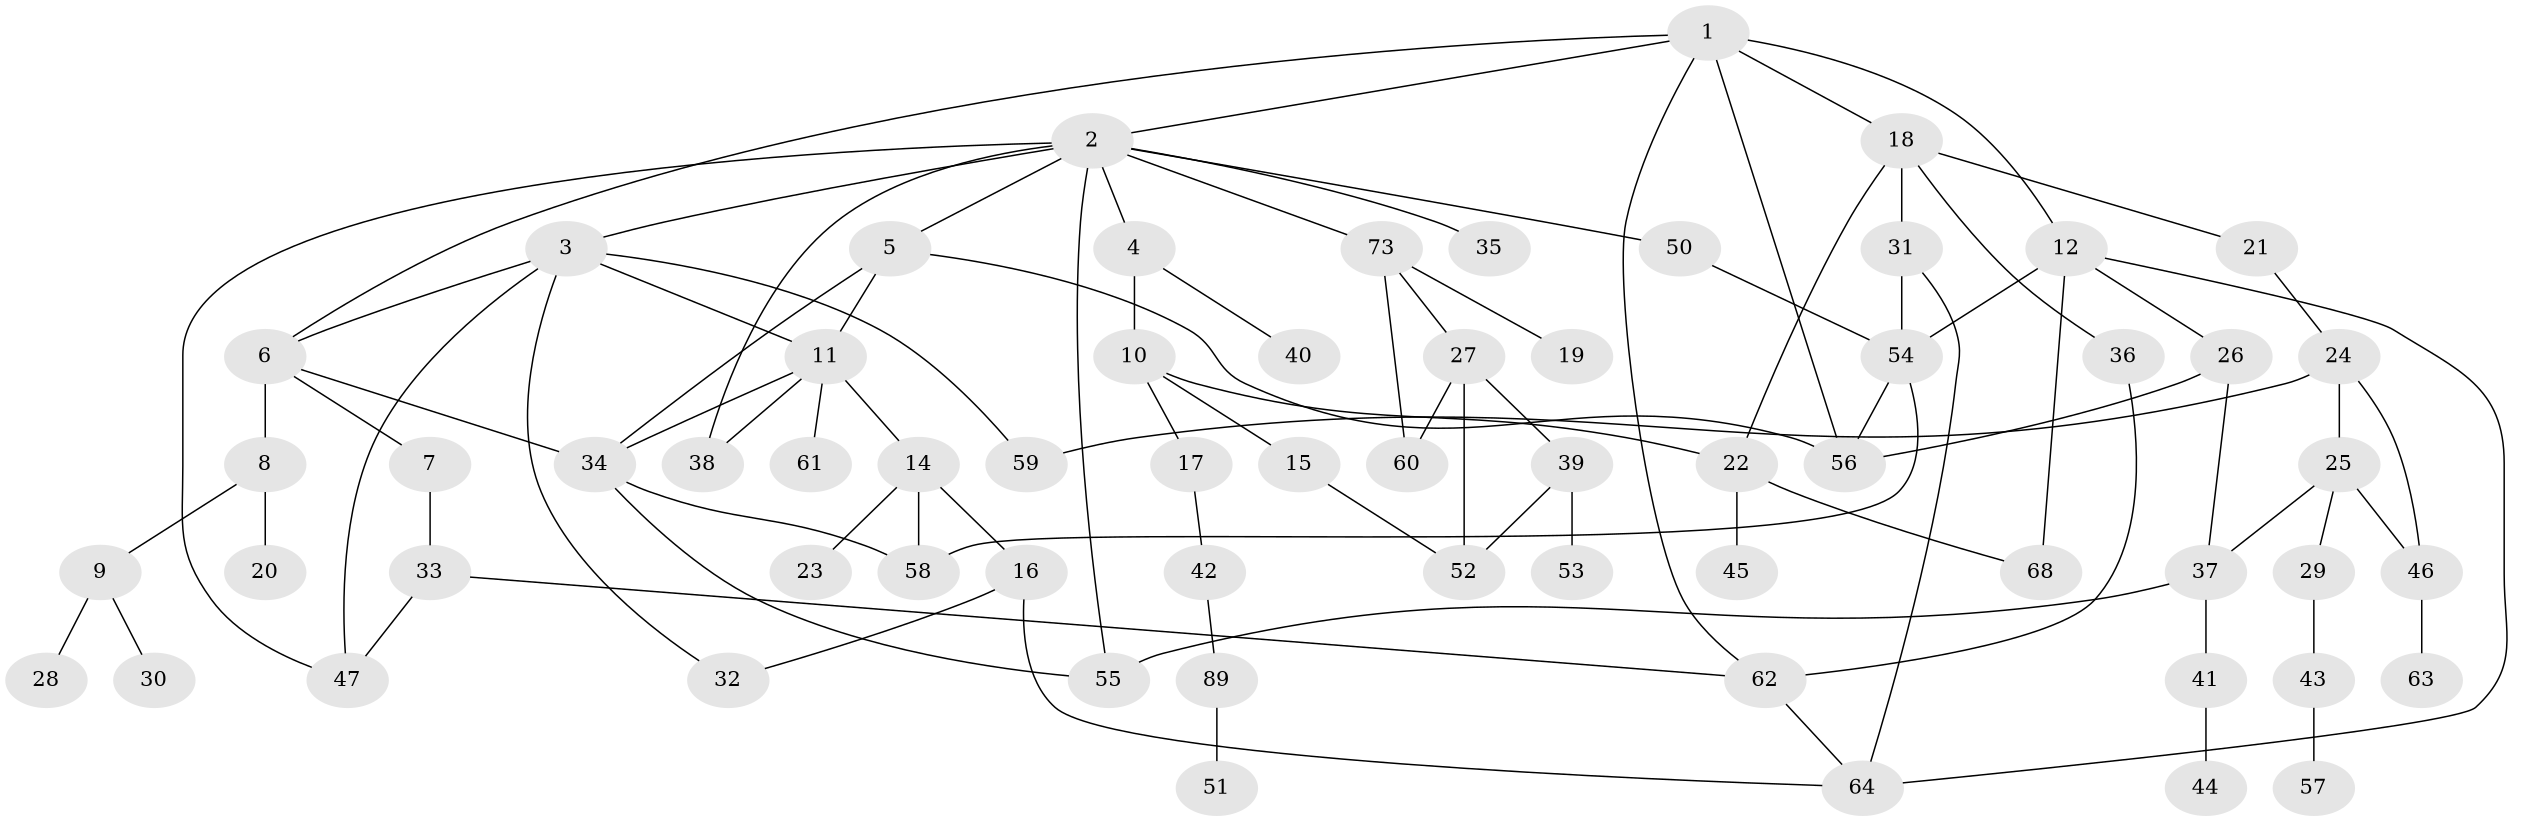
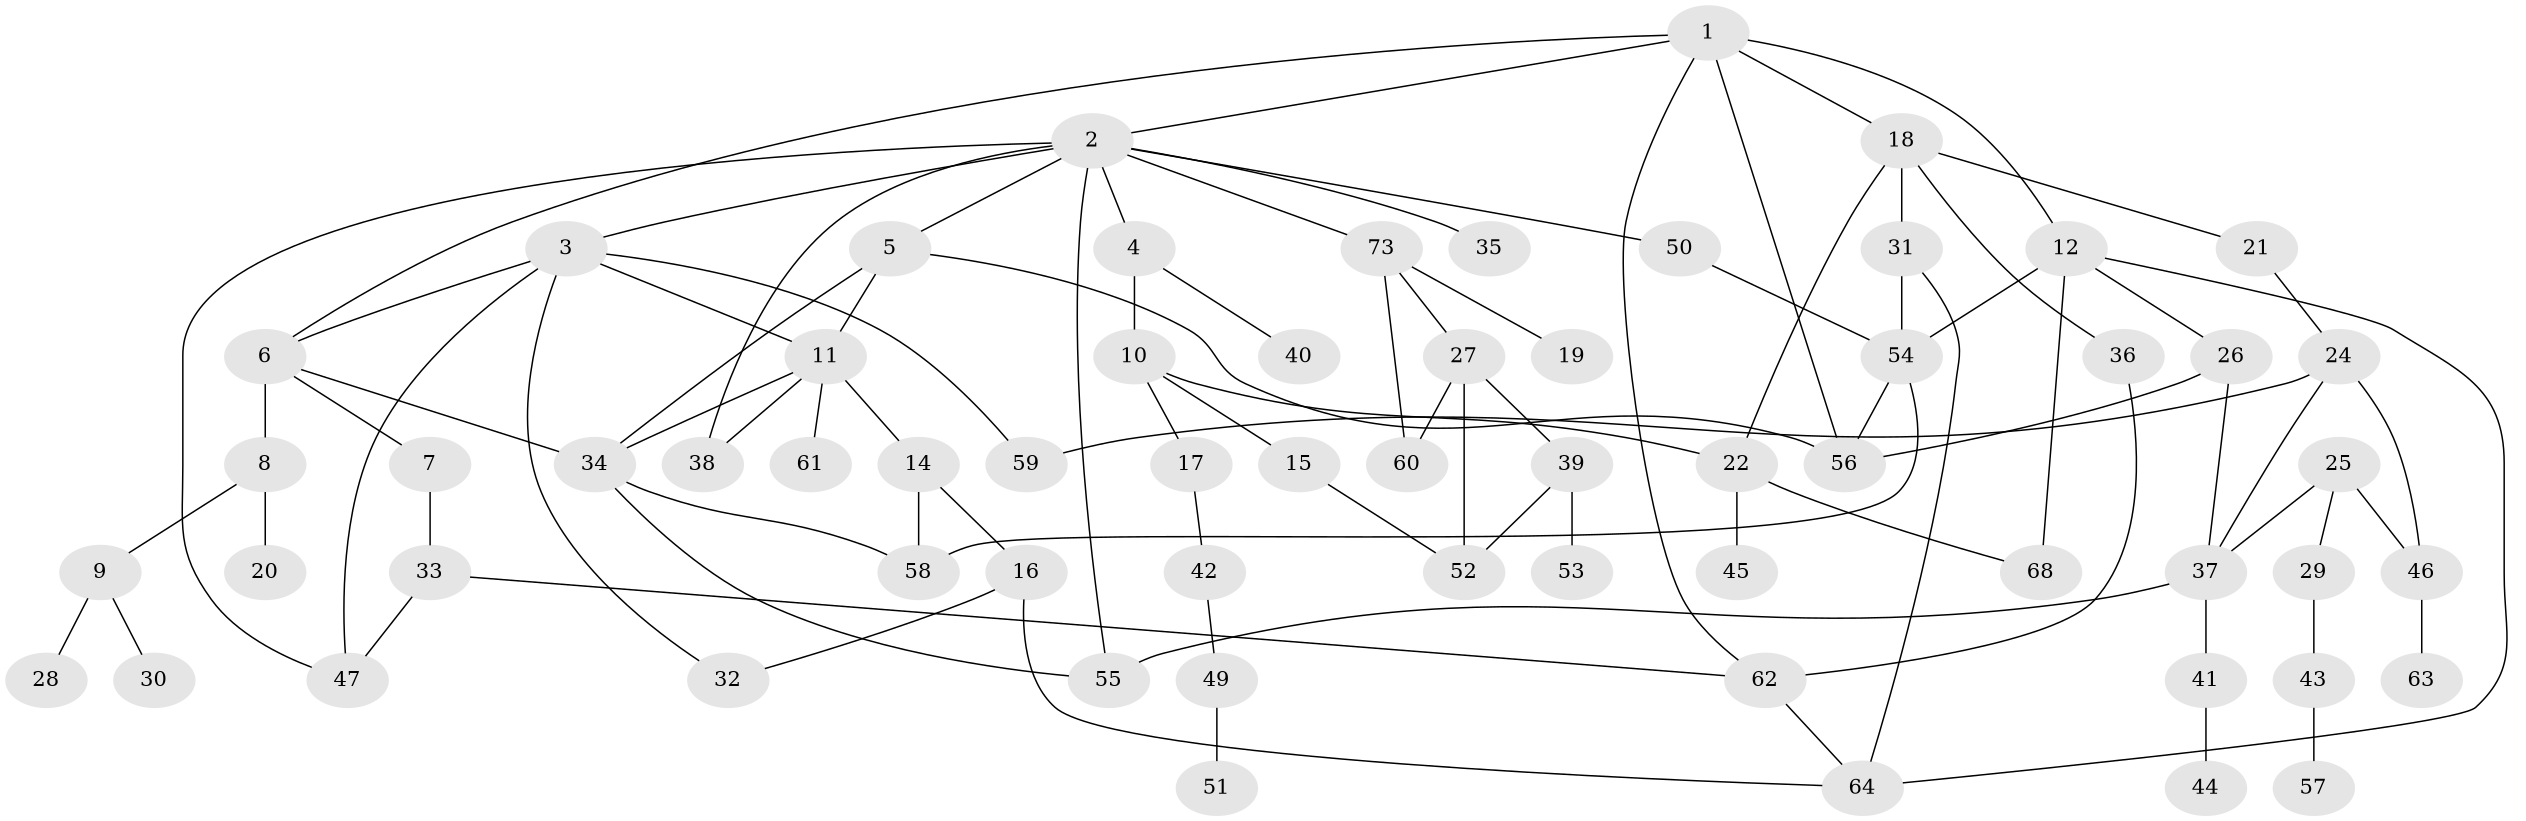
(2339, 411) -> (2270, 463)
(811, 572) -> none
(1217, 680) -> (1217, 680)
